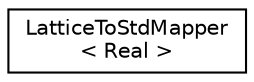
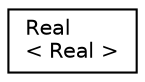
(127, 41) -> (73, 41)
